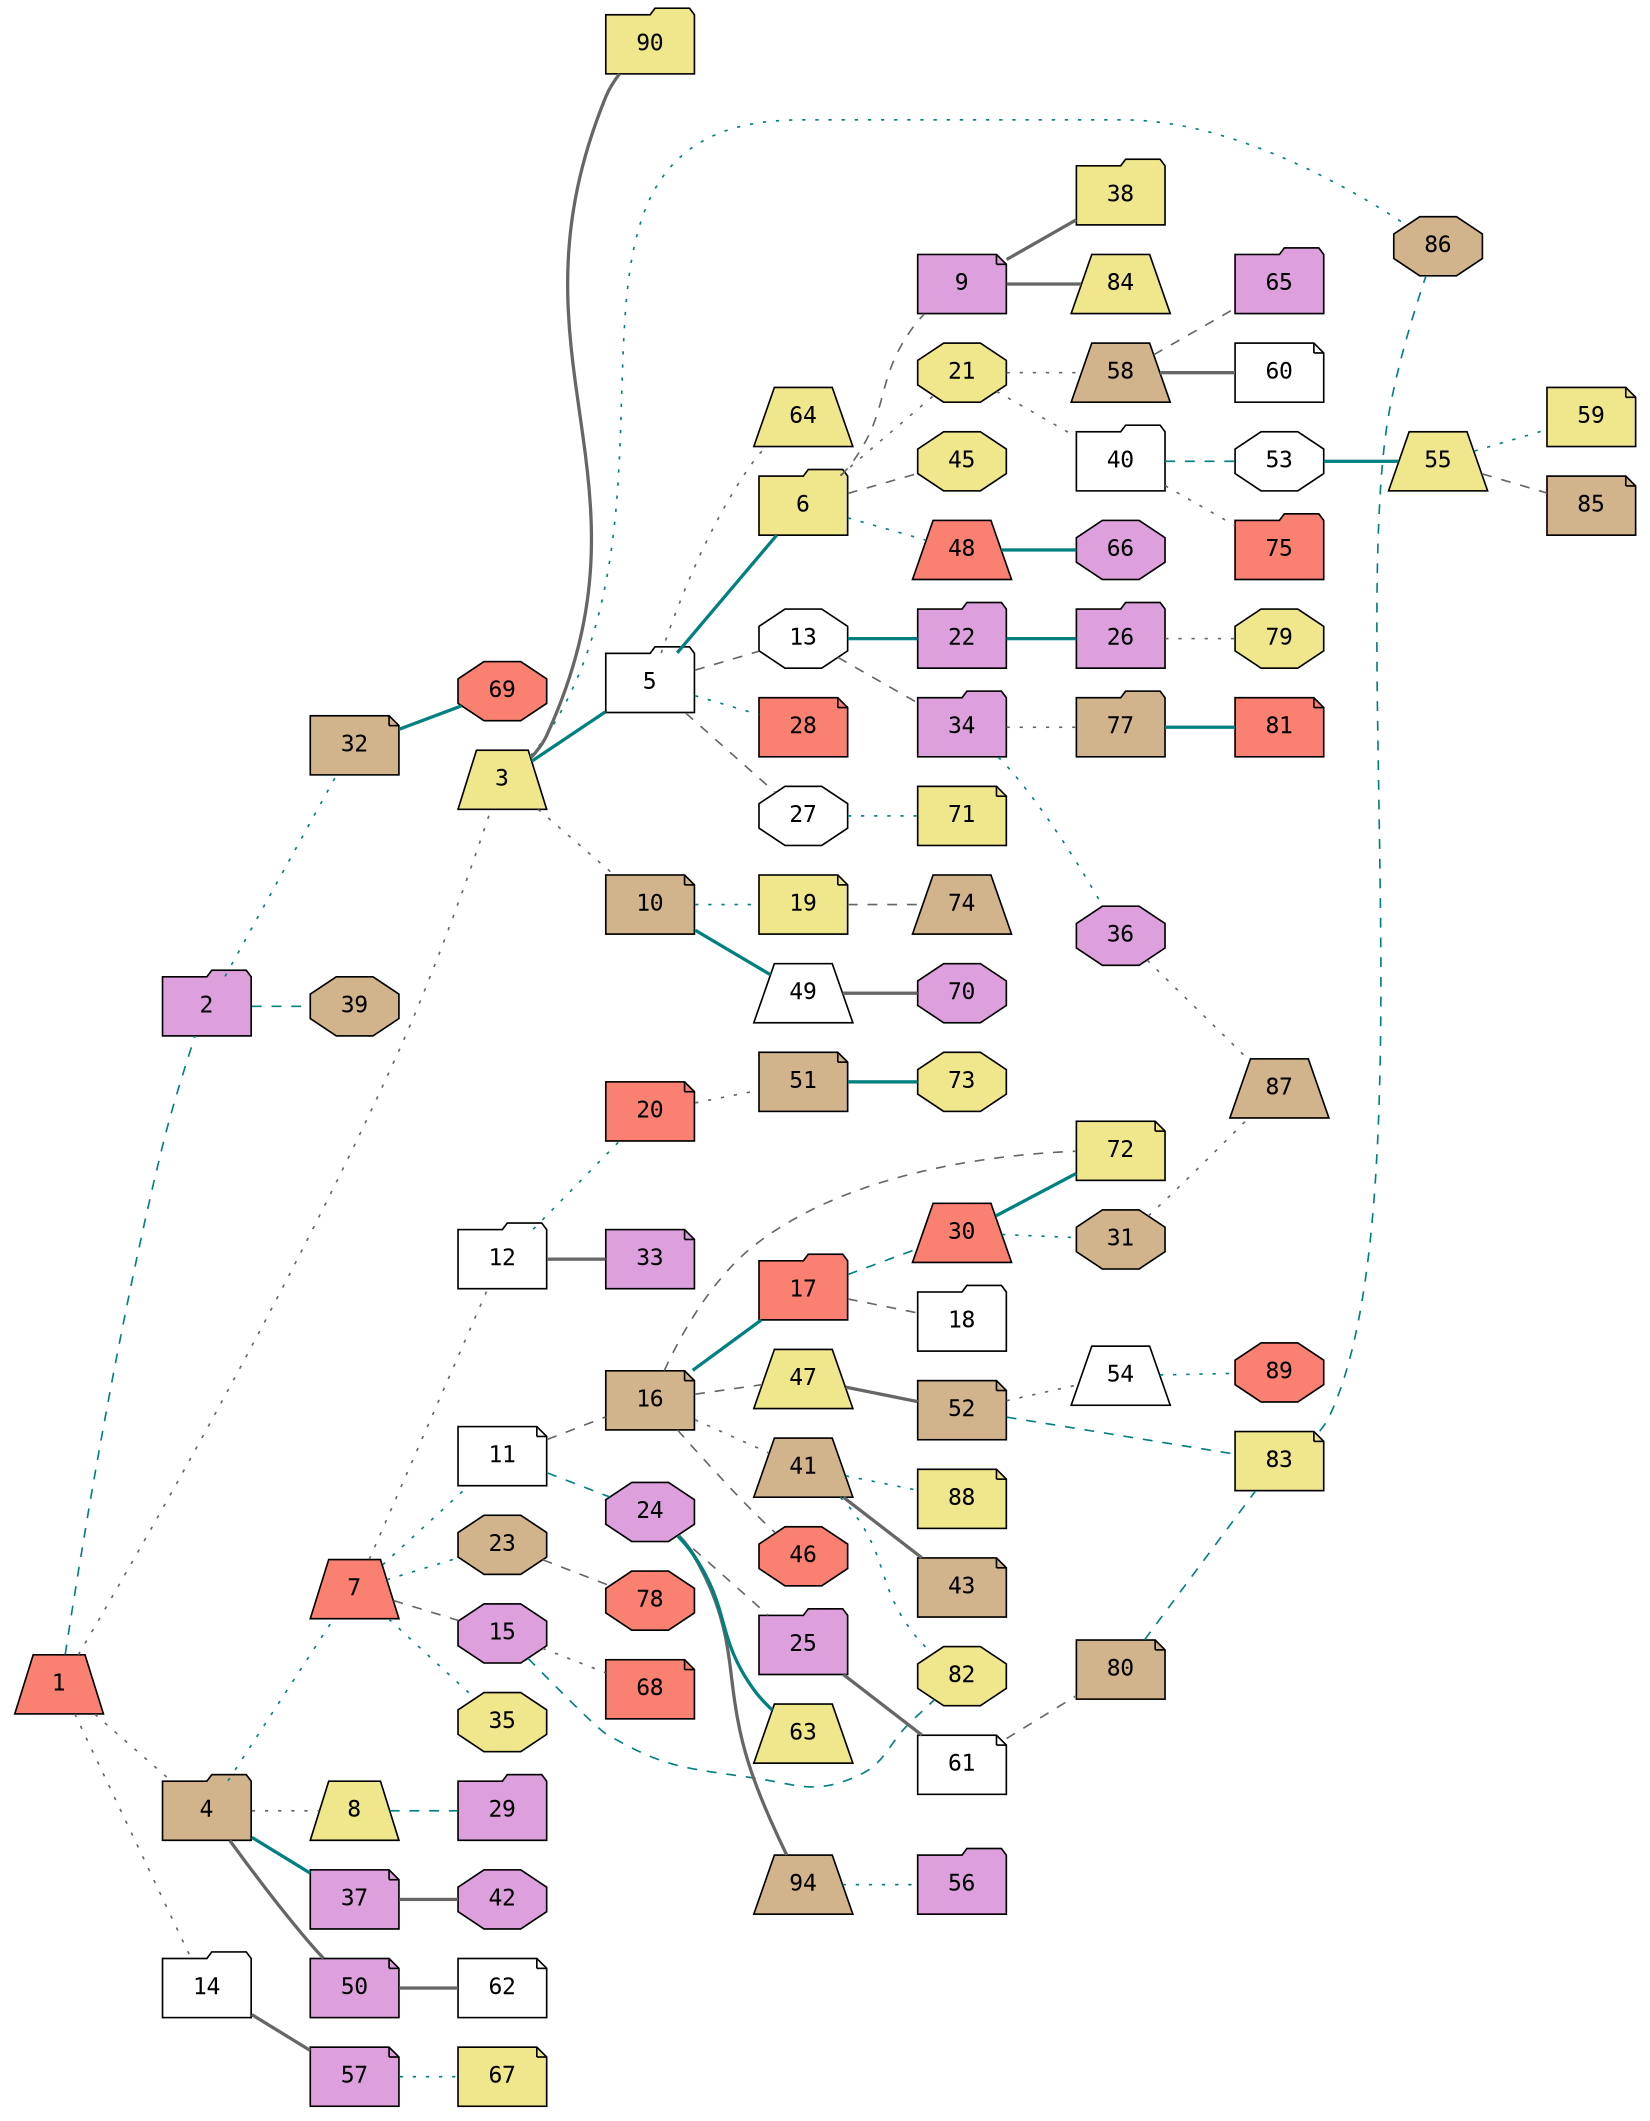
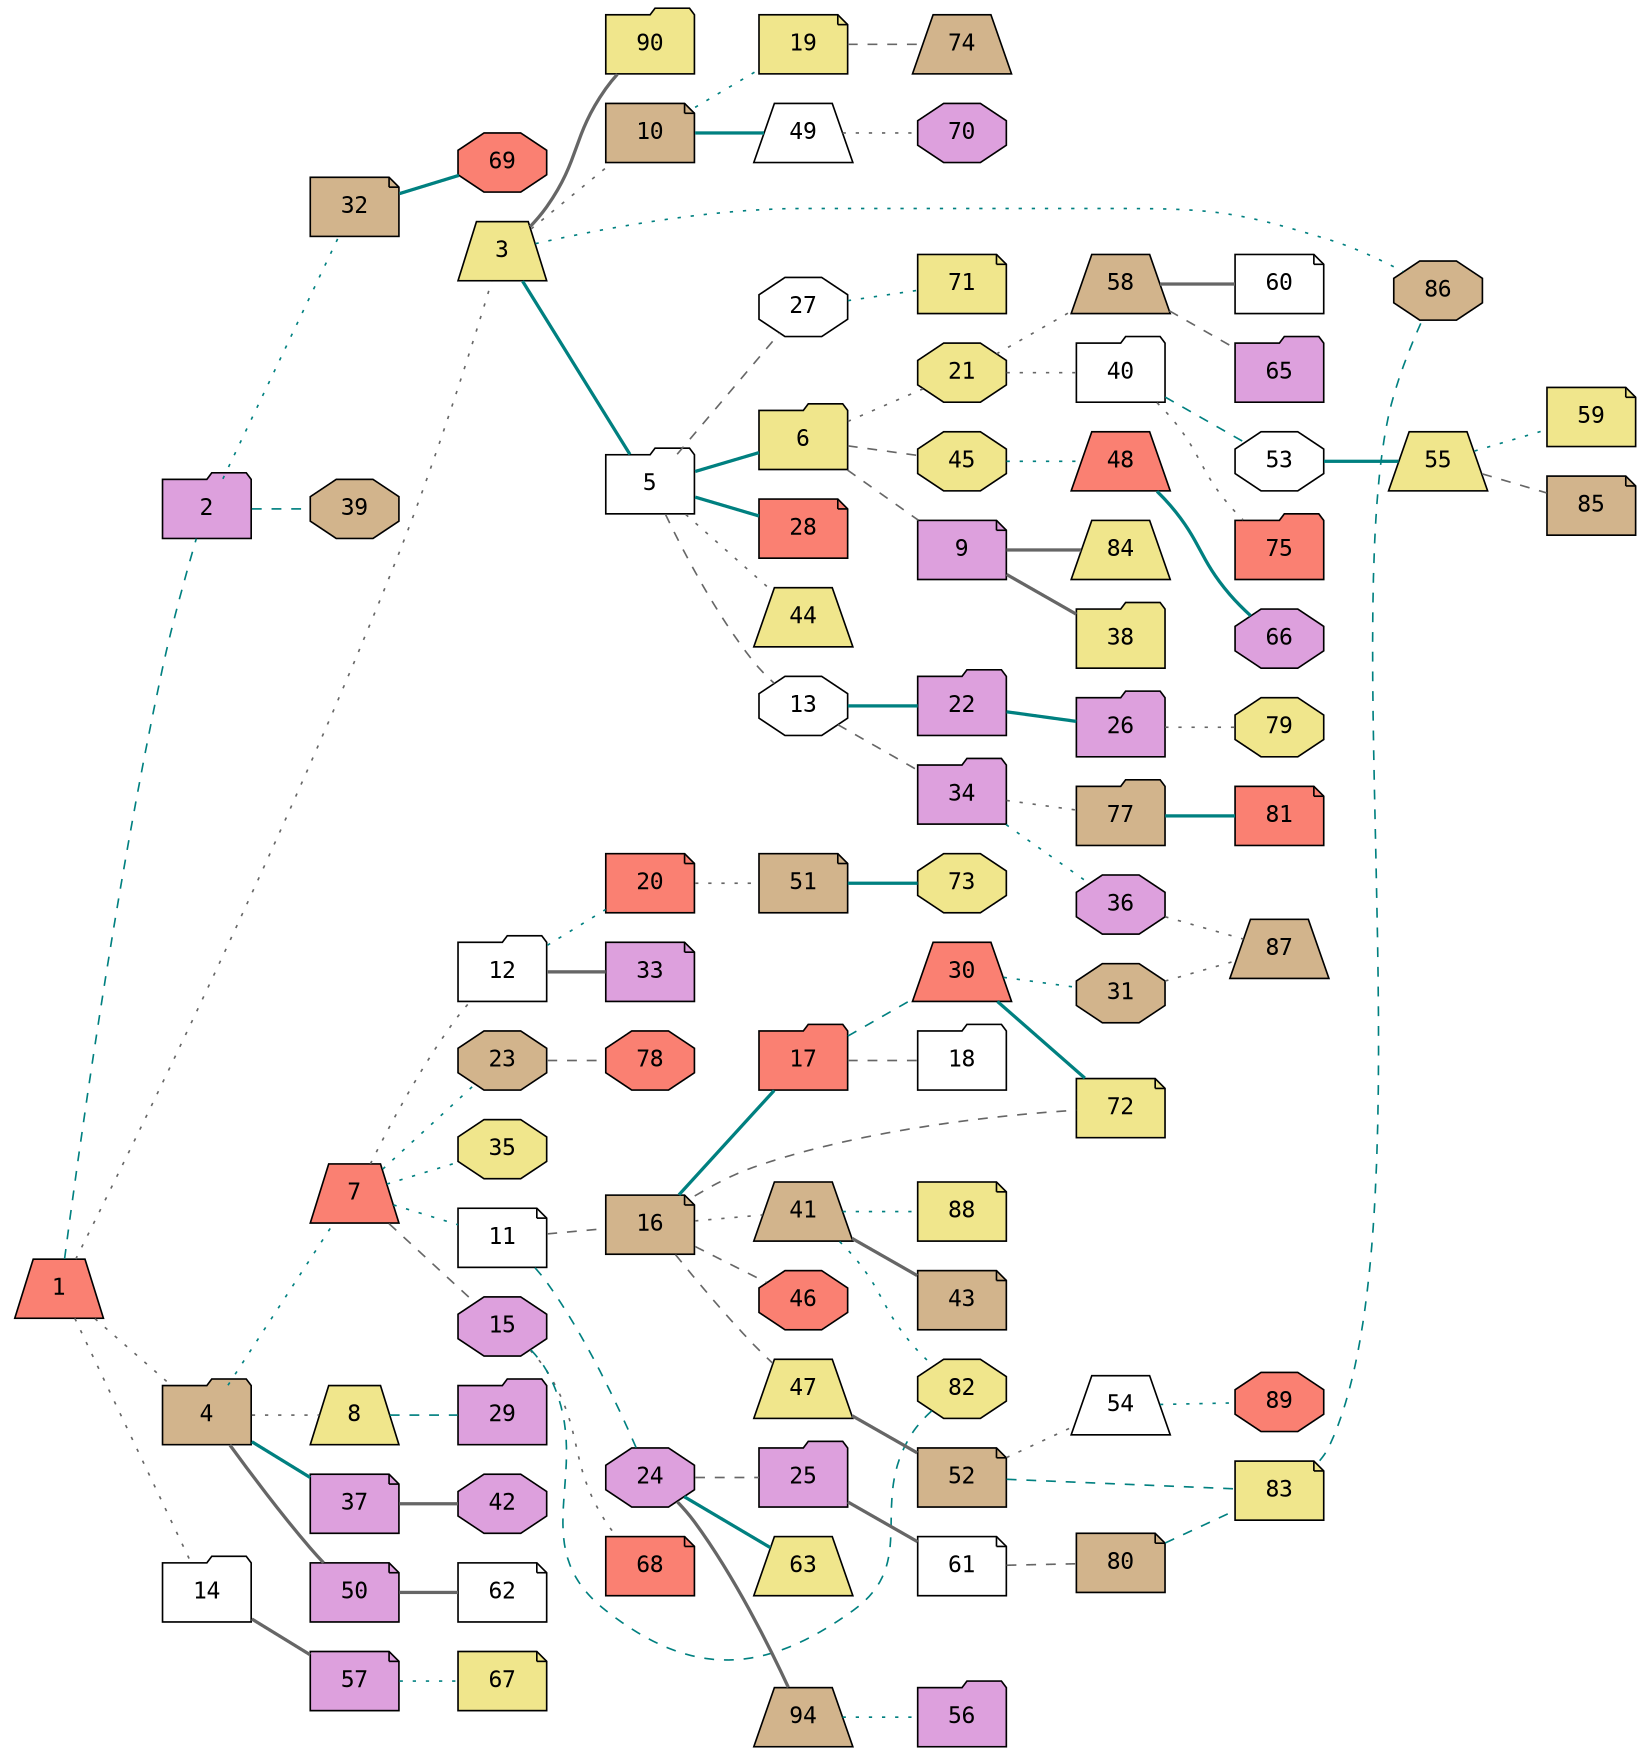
(803, 417) -> (803, 617)
(887, 529) -> (1044, 461)
(727, 705) -> (727, 507)
(880, 993) -> (880, 133)
